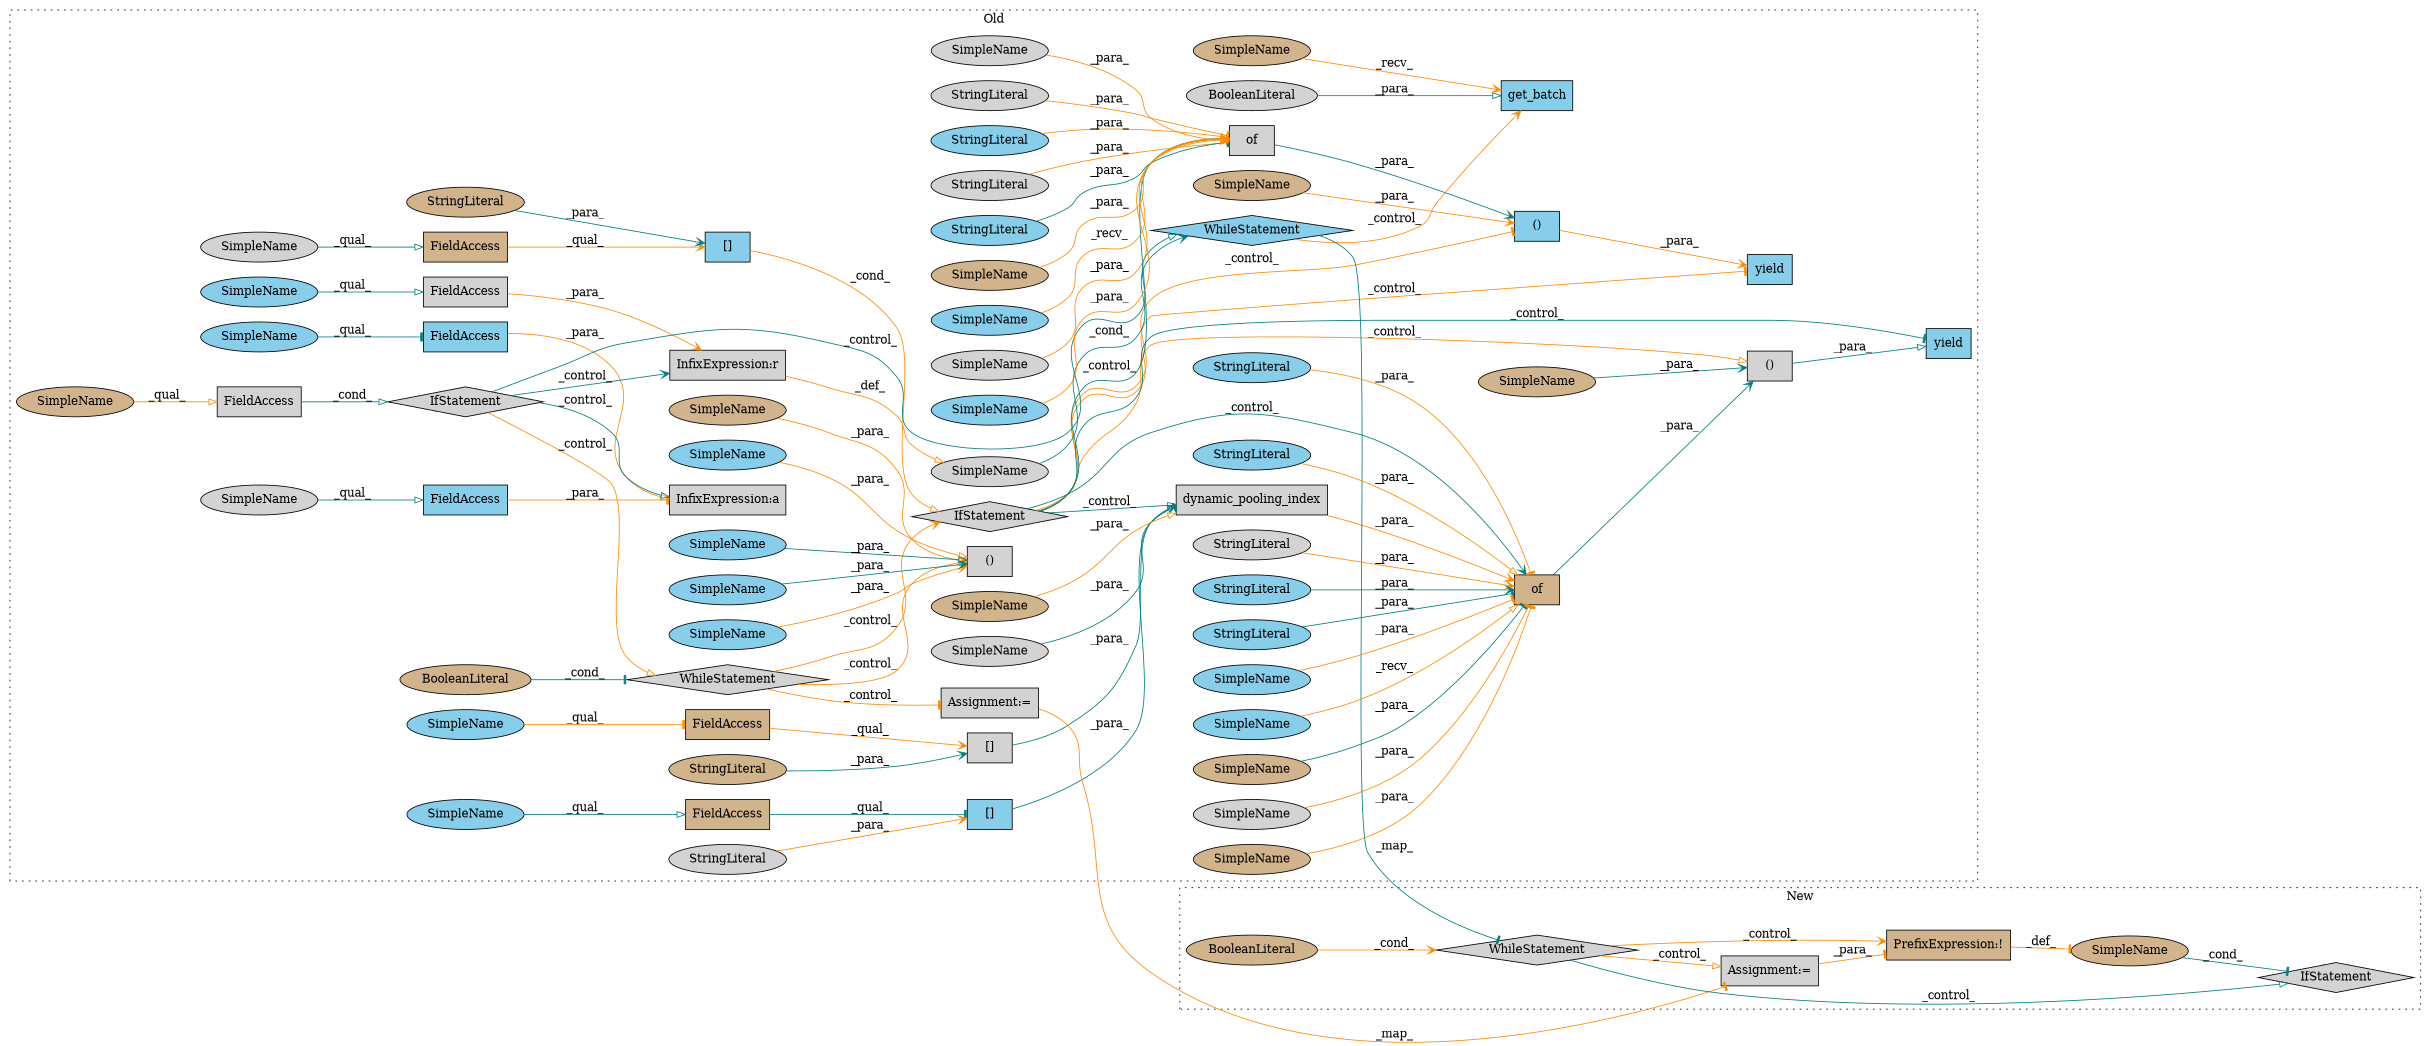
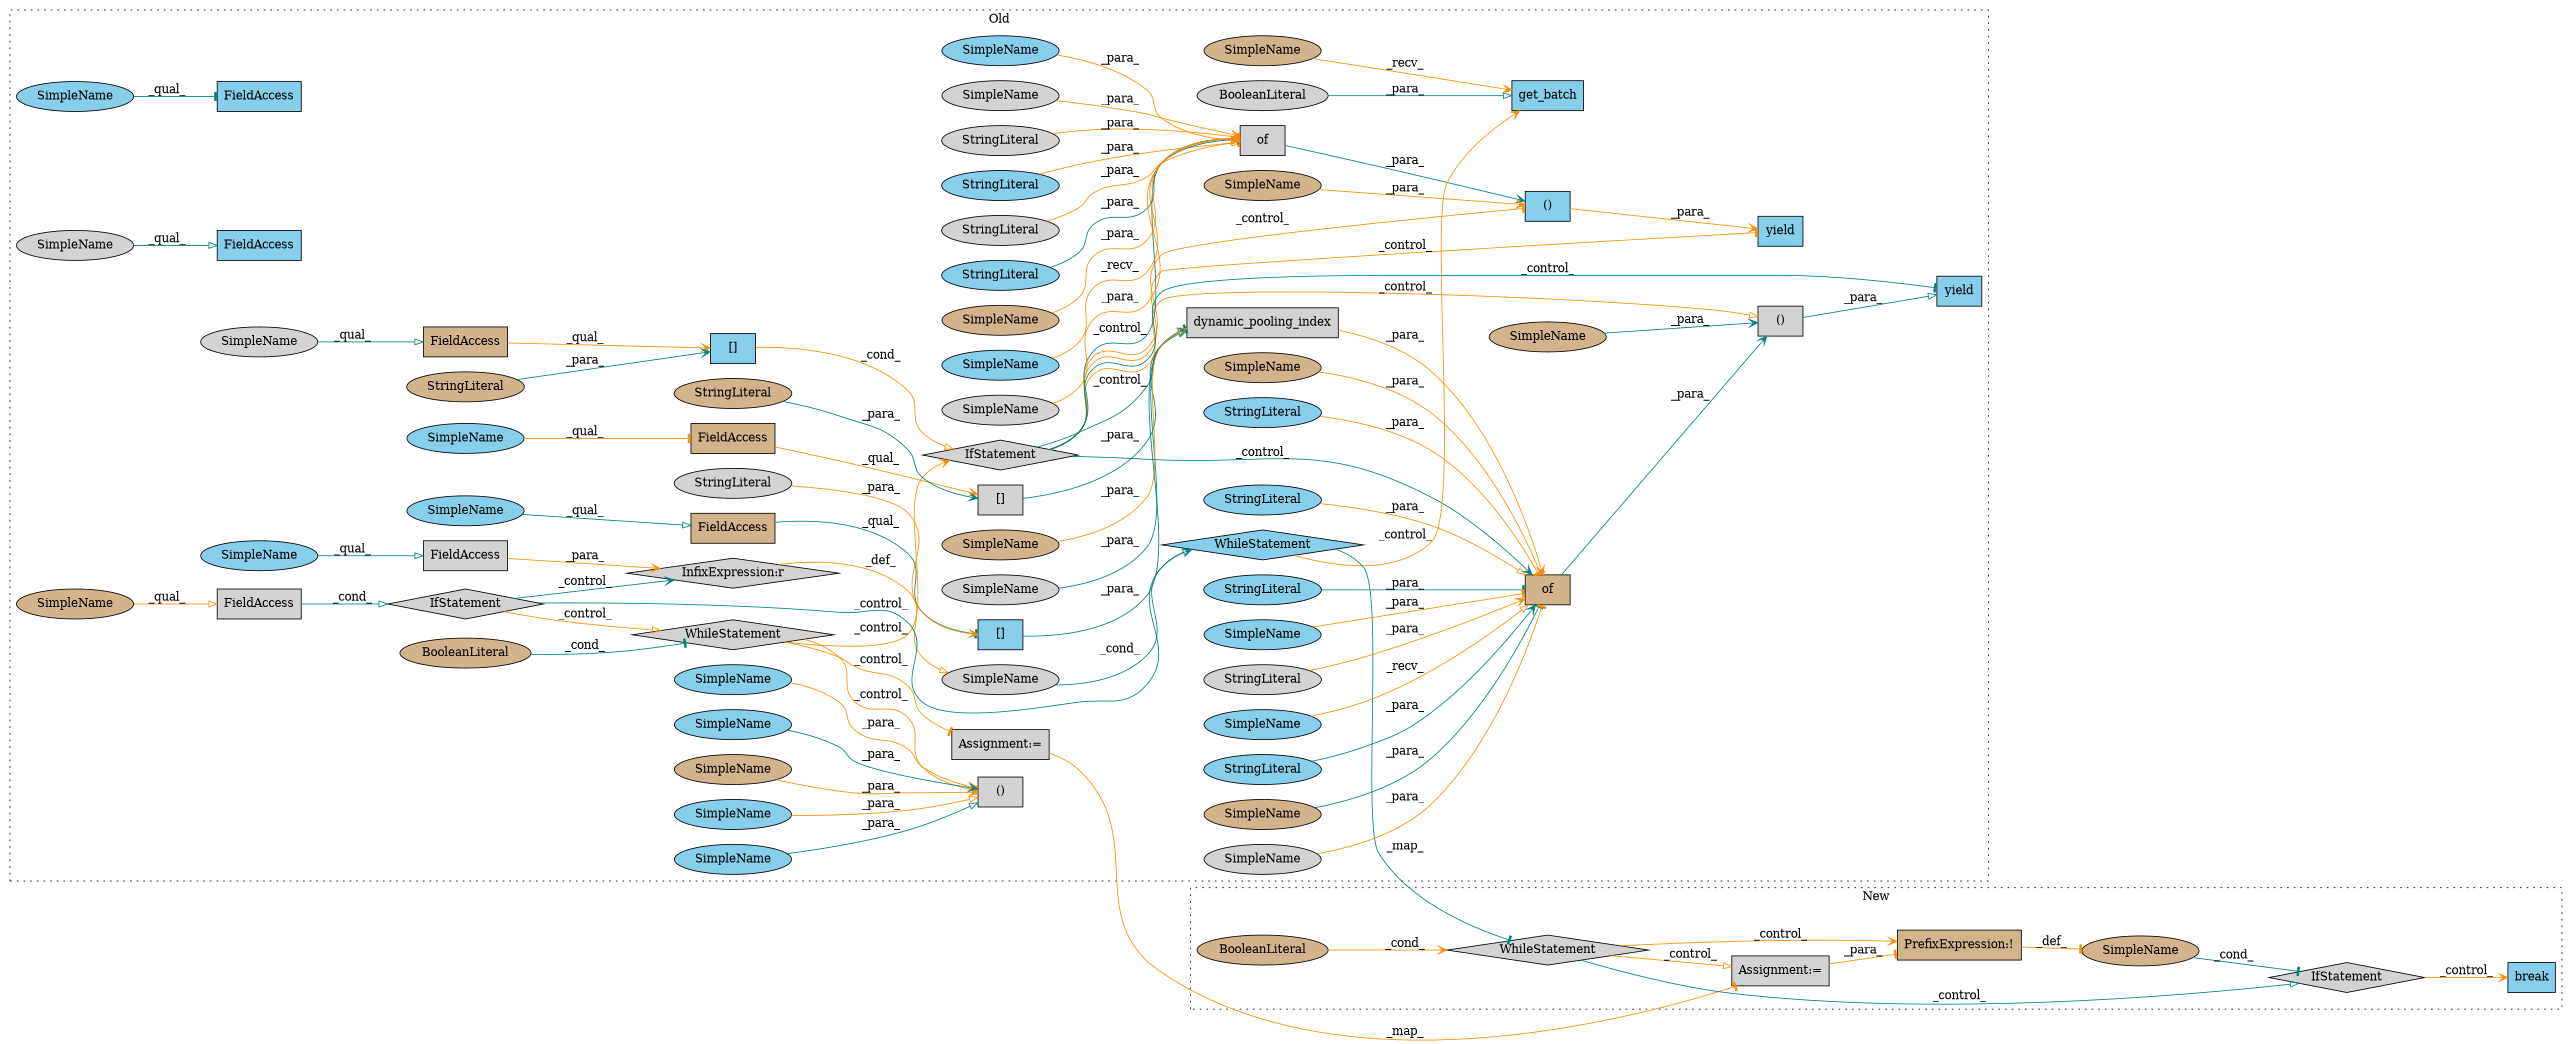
(728, 365) -> (733, 573)
(728, 500) -> none
none -> (2532, 978)
